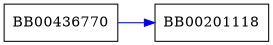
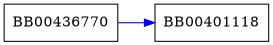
(212, 23) -> (212, 23)
